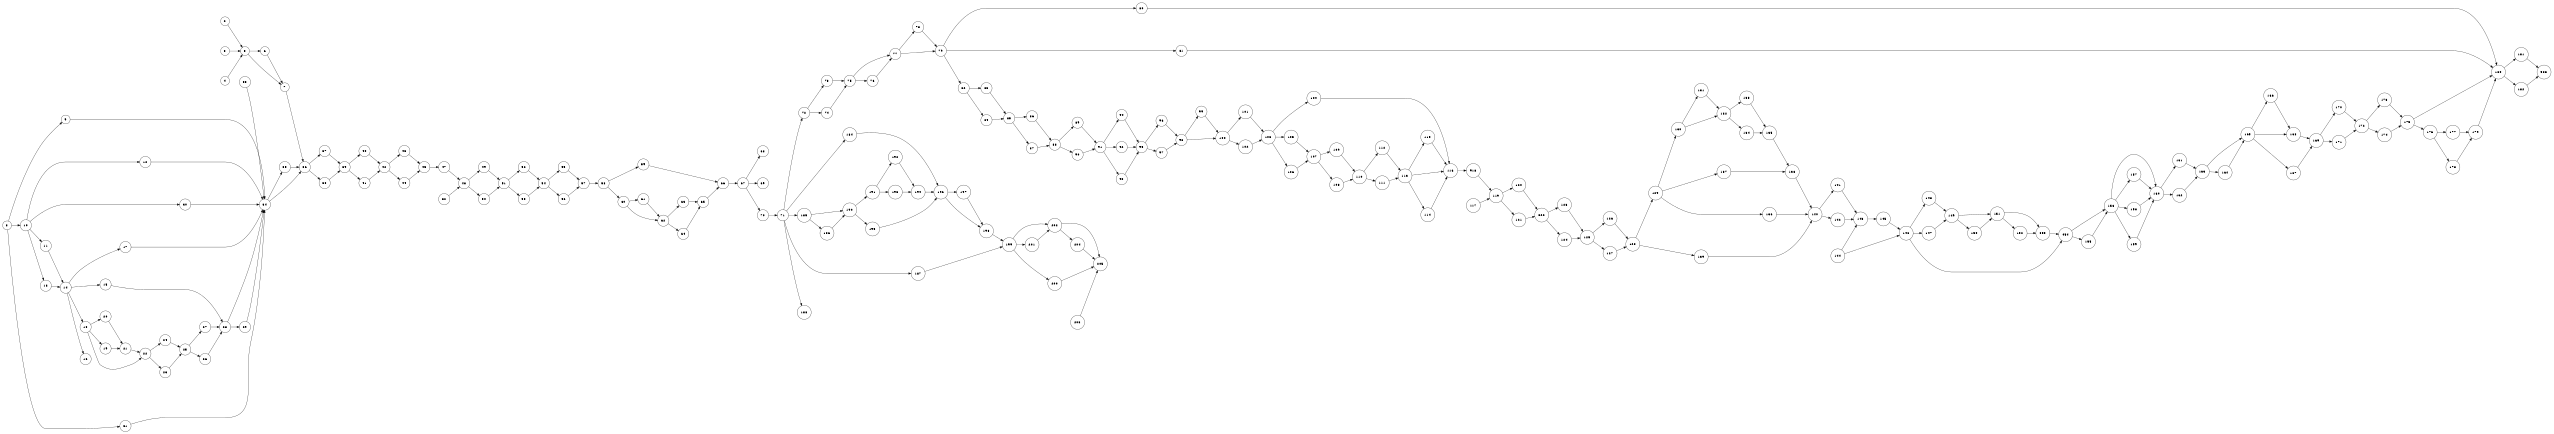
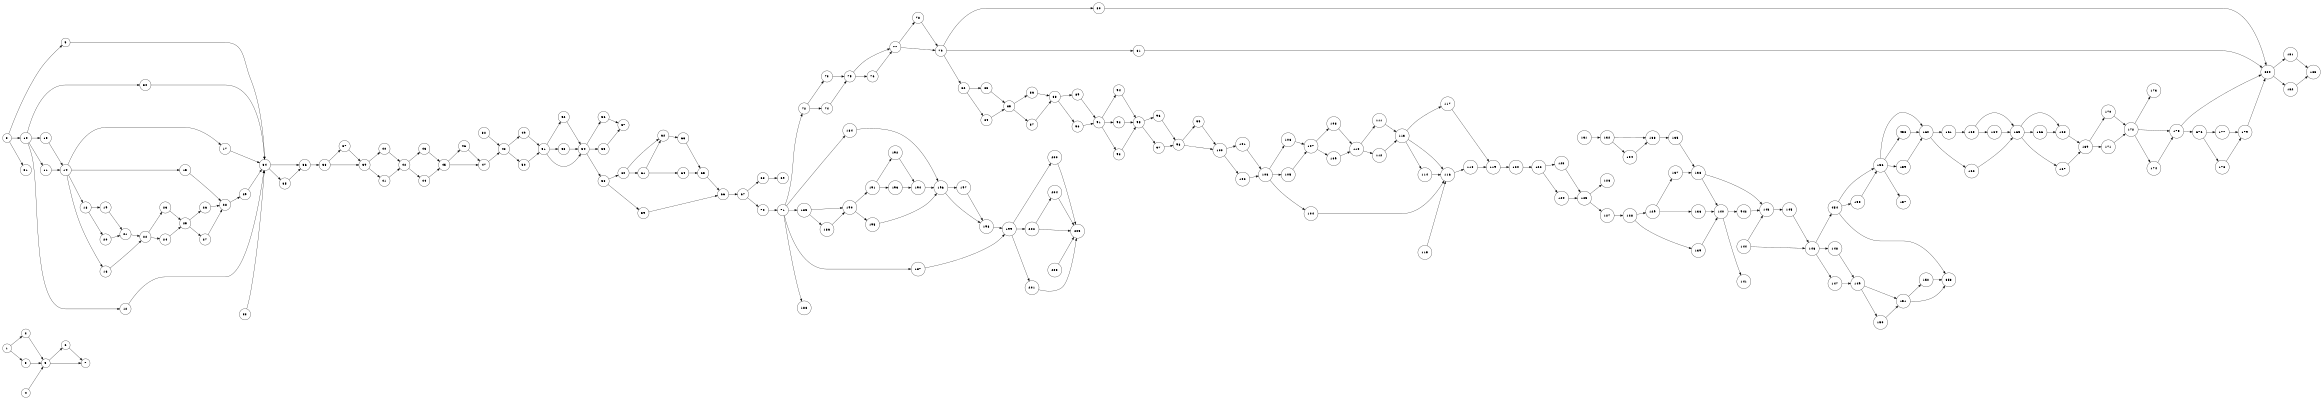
(2498, 72) -> (2268, 72)
(2544, 72) -> (2313, 72)
(2395, 110) -> (2153, 130)
(294, 125) -> none
(1678, 129) -> none
(2430, 132) -> (2199, 132)
(1757, 133) -> (1640, 148)
none -> (464, 146)
(1416, 158) -> (1422, 117)
(314, 160) -> (334, 156)
none -> (562, 167)
(1473, 171) -> (1470, 167)
(592, 183) -> (593, 164)
(752, 183) -> (772, 178)
(2144, 183) -> none
(2190, 184) -> (1996, 155)
(1849, 201) -> (1735, 185)
(2134, 209) -> (1903, 132)
(1542, 215) -> (1539, 167)
(1519, 220) -> none
(1838, 220) -> (1744, 212)
(672, 227) -> (662, 173)
(1621, 230) -> none
(2053, 234) -> (1893, 241)
(1042, 236) -> (1068, 277)
(249, 268) -> none
none -> (7, 348)
(103, 367) -> (125, 256)
(248, 369) -> none
